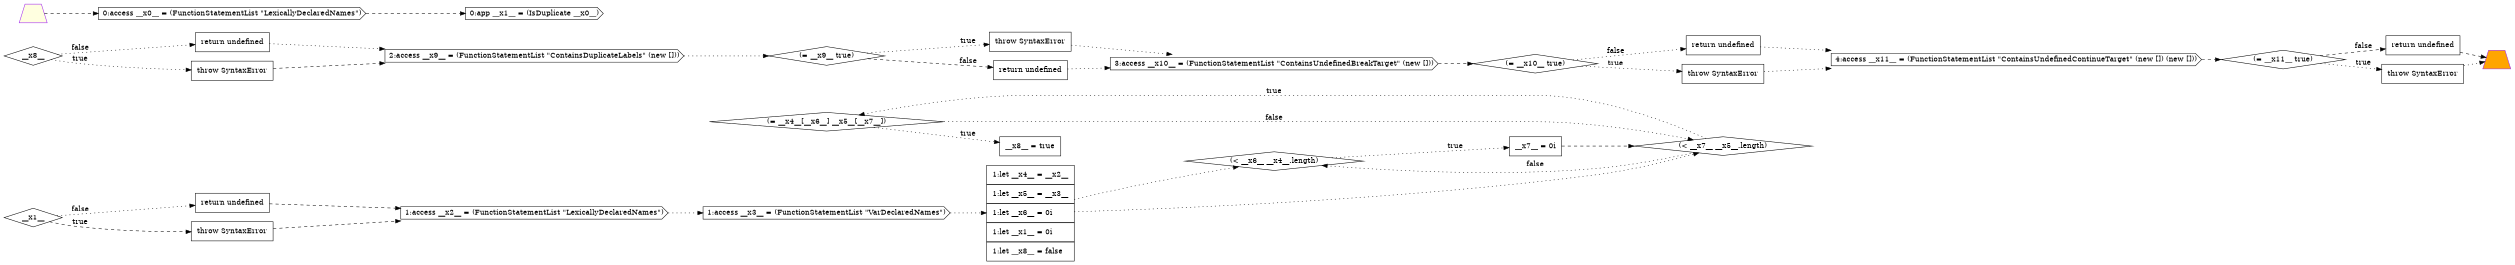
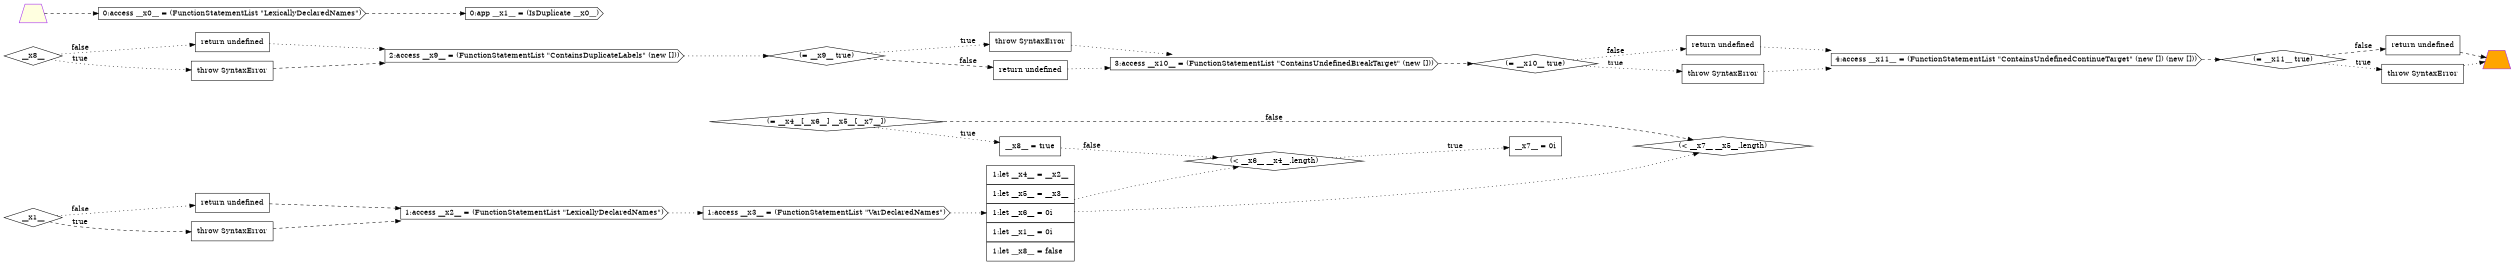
(1288, 95) -> none
(1317, 122) -> (1317, 122)
(1595, 146) -> none
(1512, 172) -> (1137, 153)
